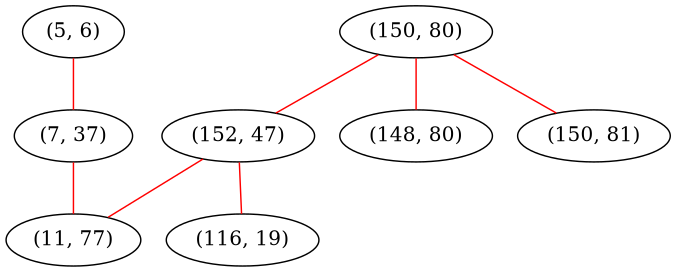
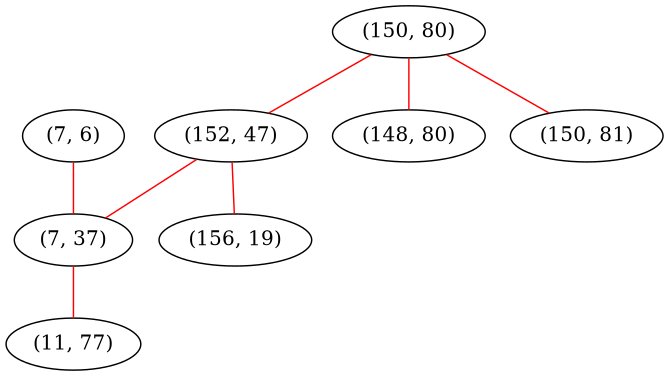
(73, 32) -> (73, 136)
(156, 188) -> (151, 189)
(243, 240) -> (235, 240)
